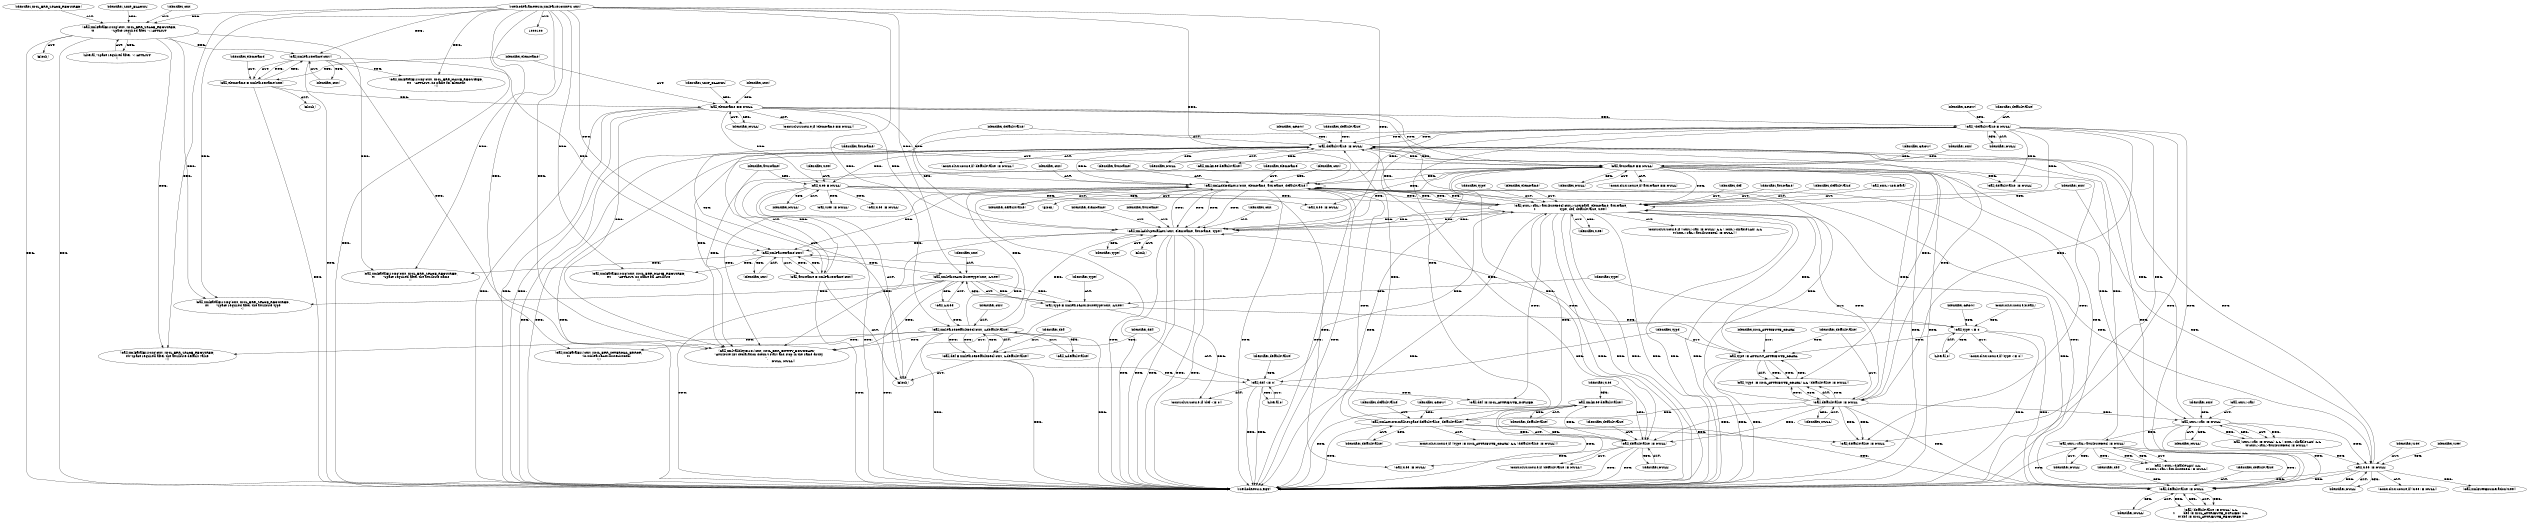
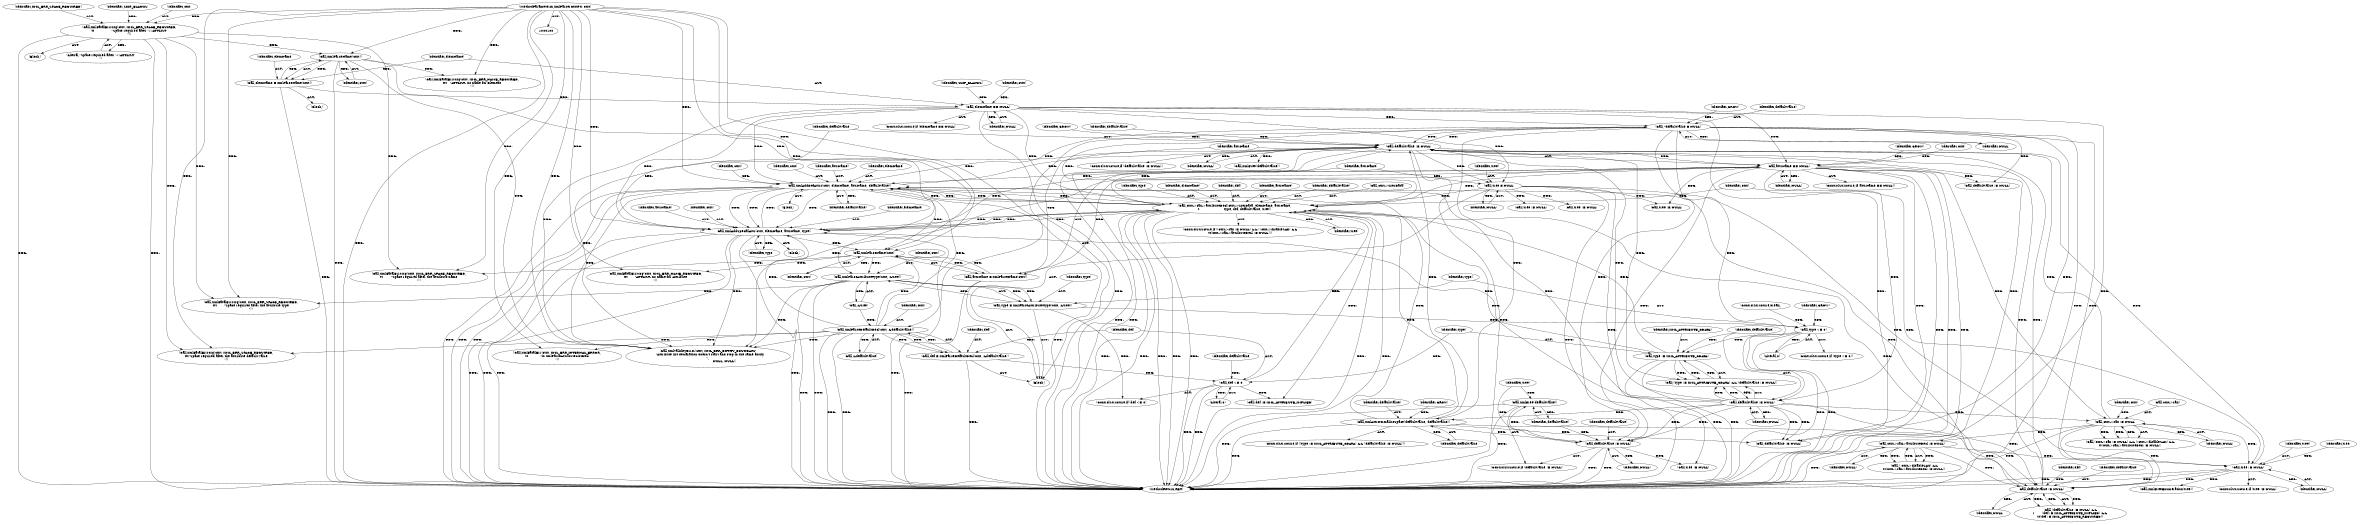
(1764, 356) -> (1677, 356)
none -> (1857, 480)
